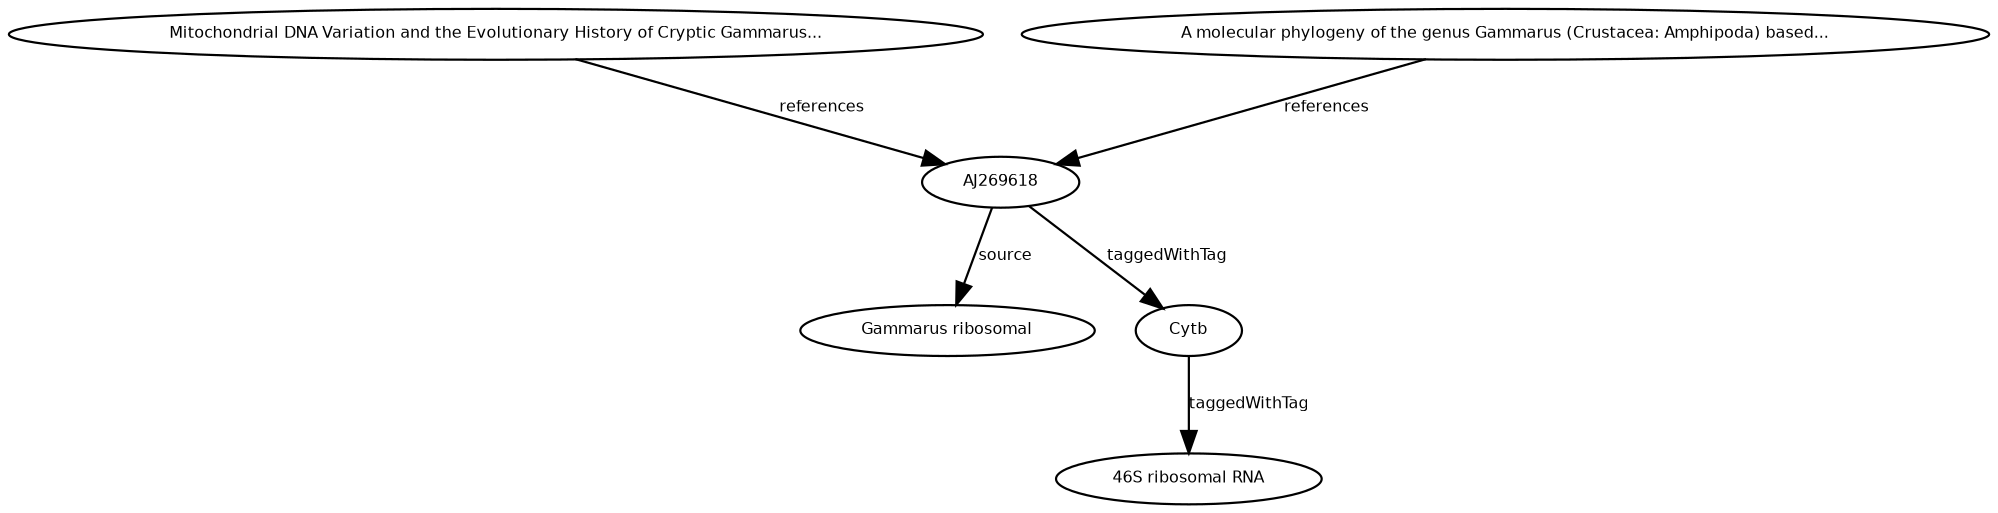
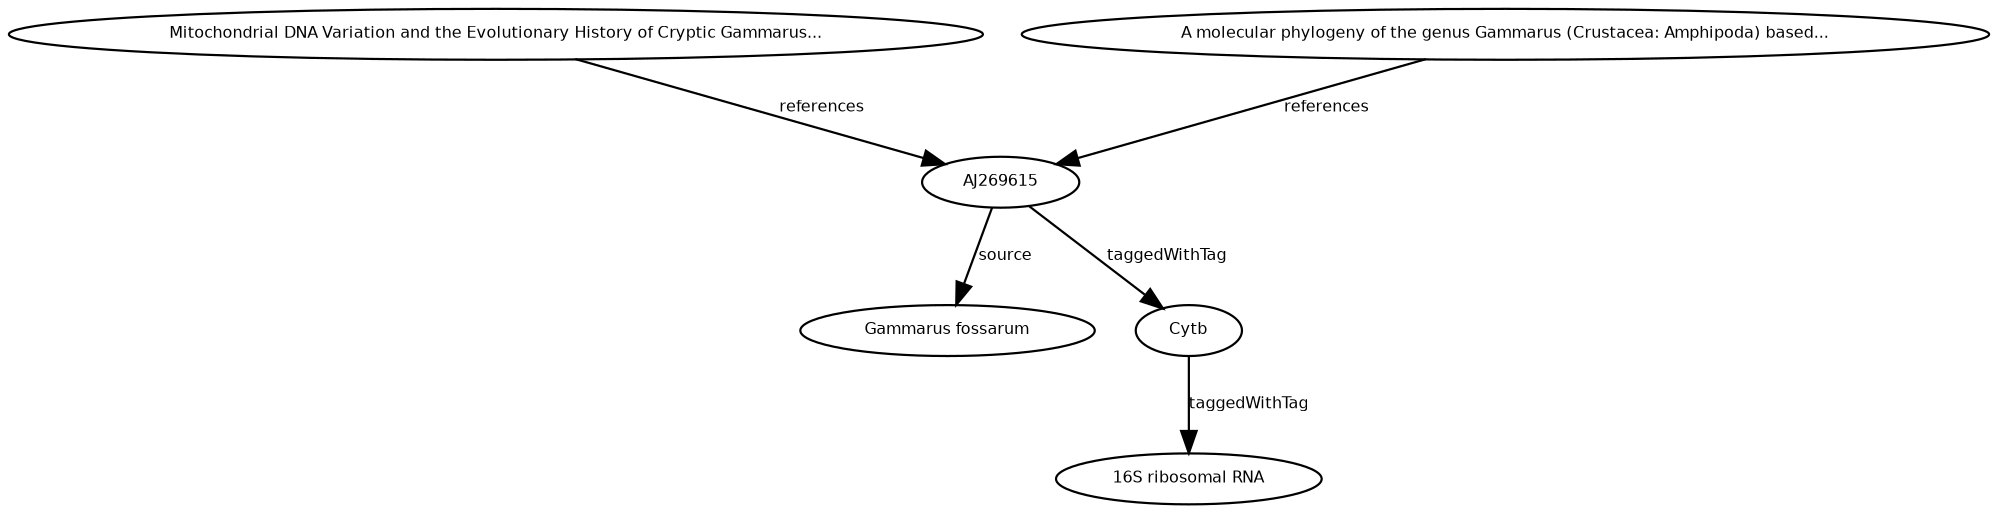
(1001, 182) -> (1001, 182)
(948, 331) -> (948, 331)
(1189, 479) -> (1189, 479)
